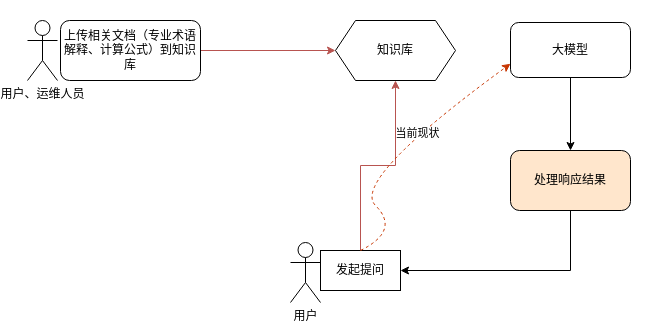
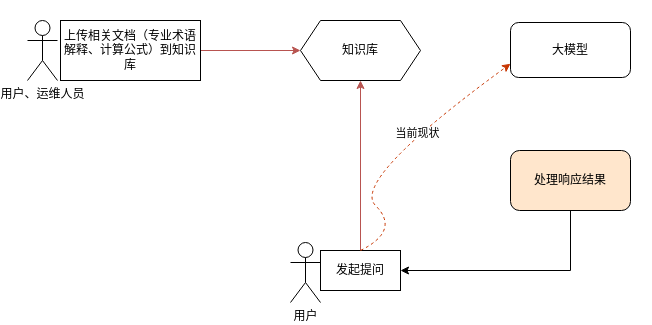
(131, 51) -> (131, 51)
(396, 51) -> (361, 51)
(571, 111) -> none
